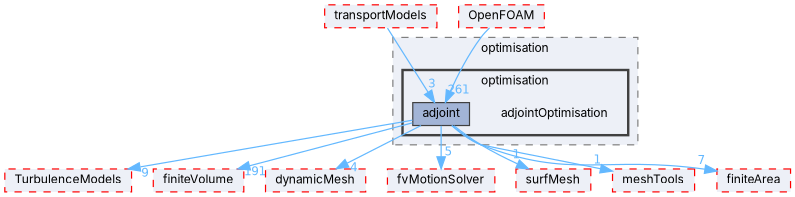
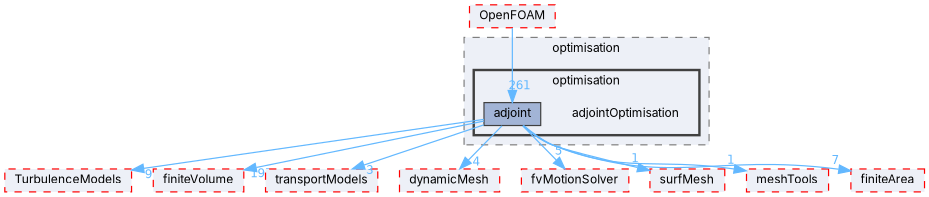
(408, 60) -> (424, 145)
